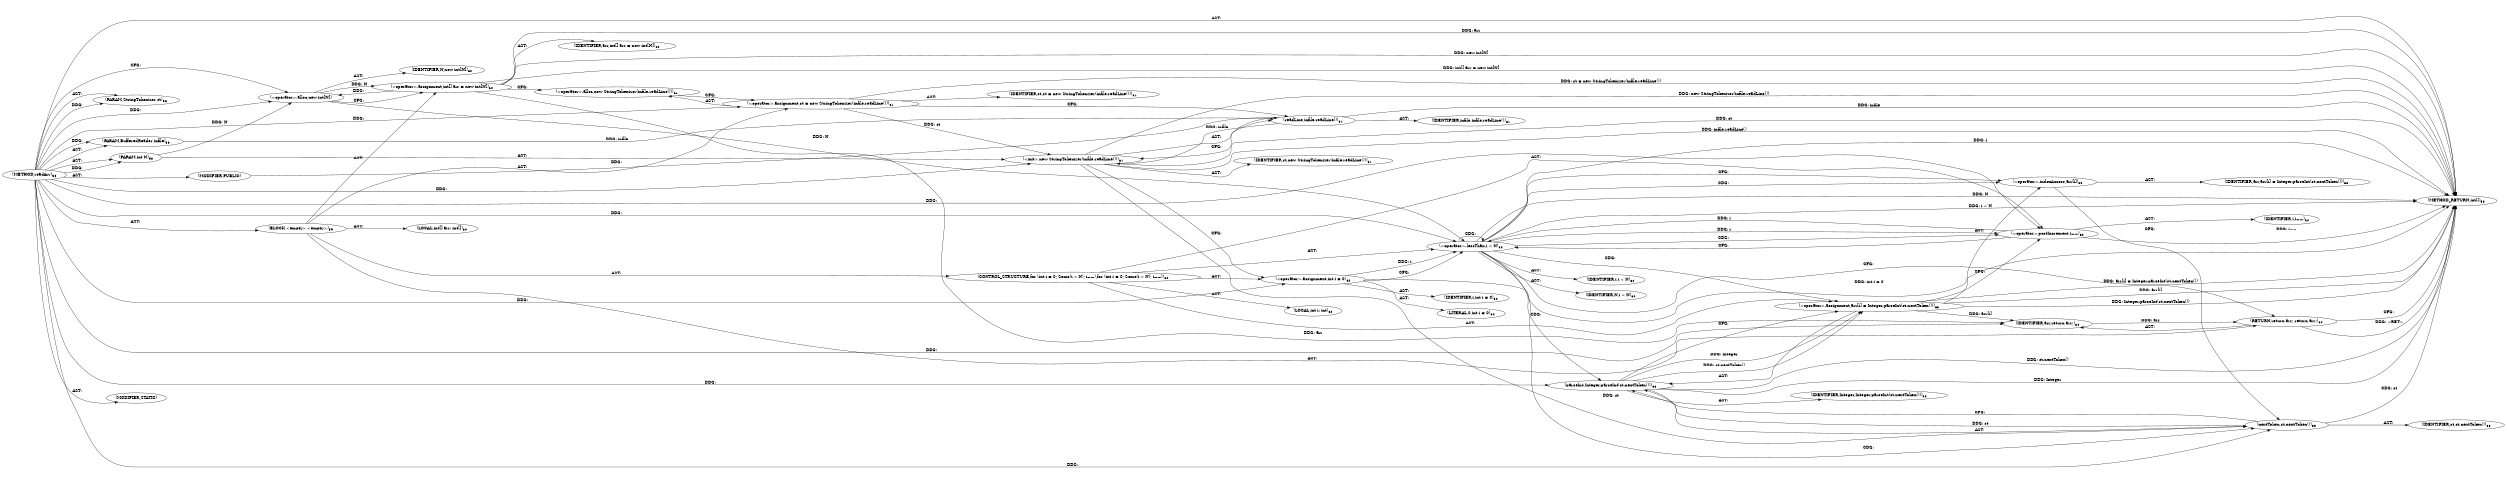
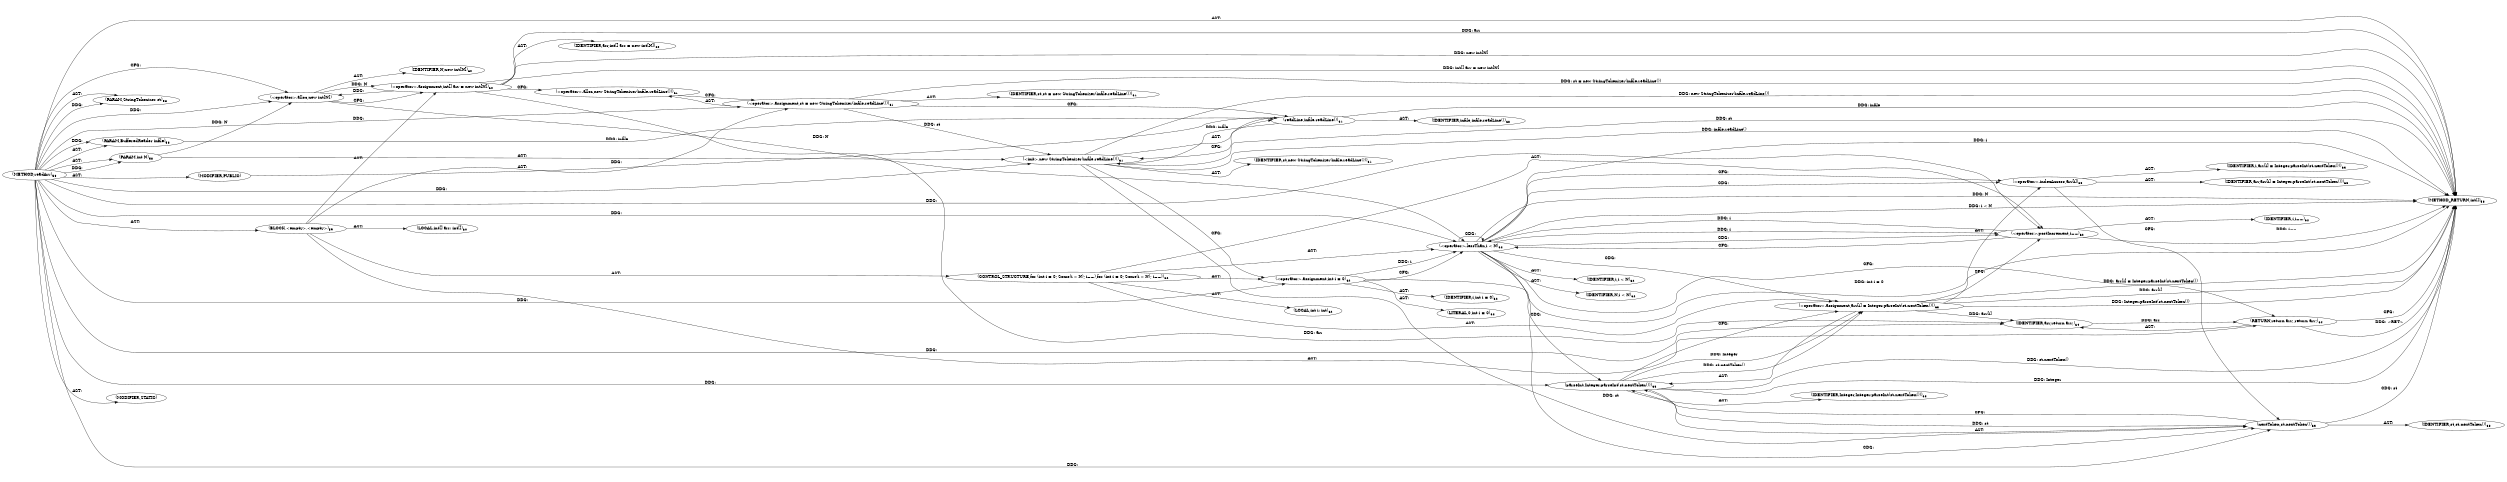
(1508, 120) -> (1508, 120)
none -> (2287, 167)
